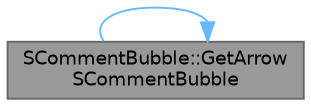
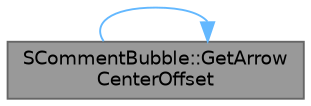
(156, 70) -> (156, 70)
